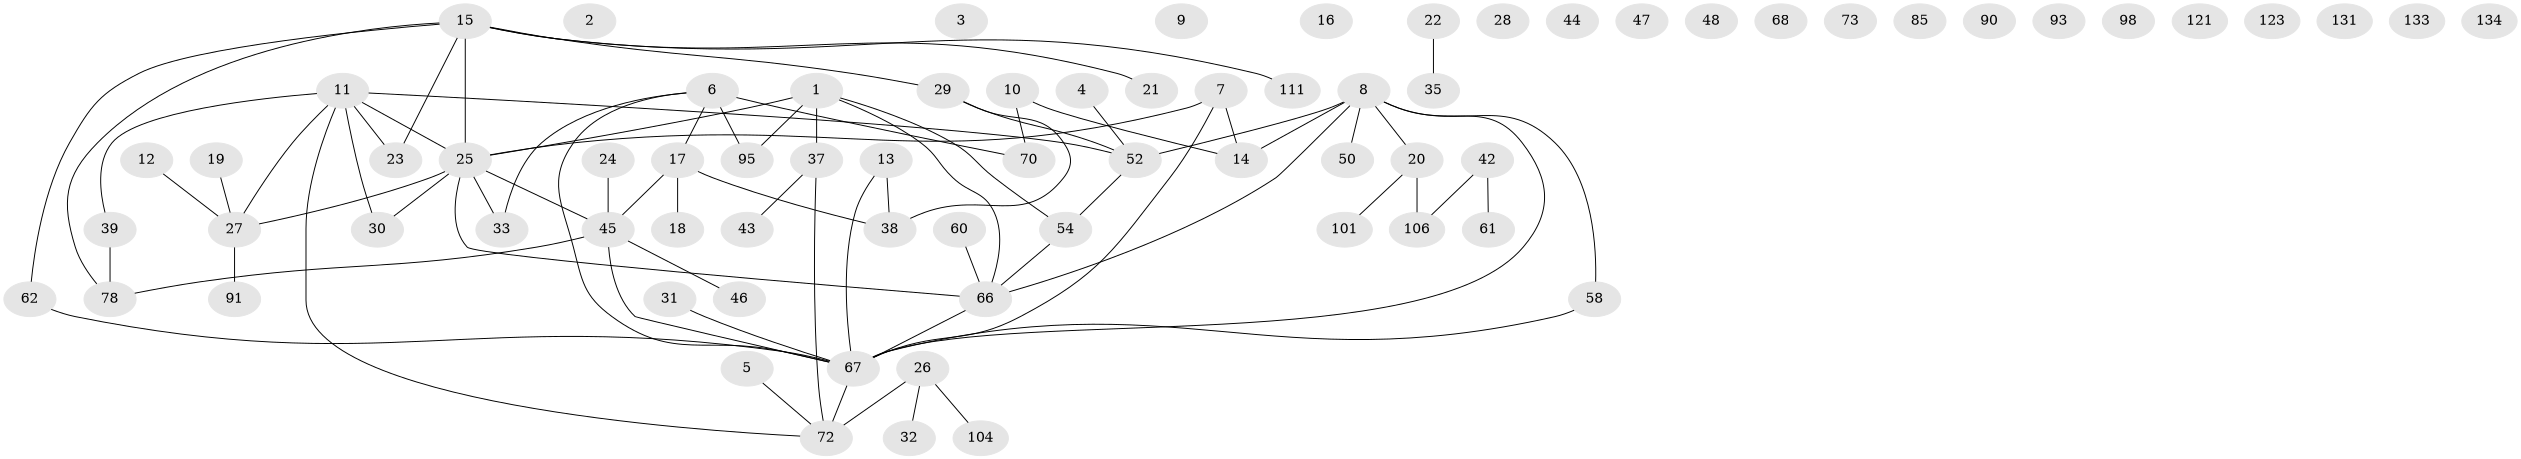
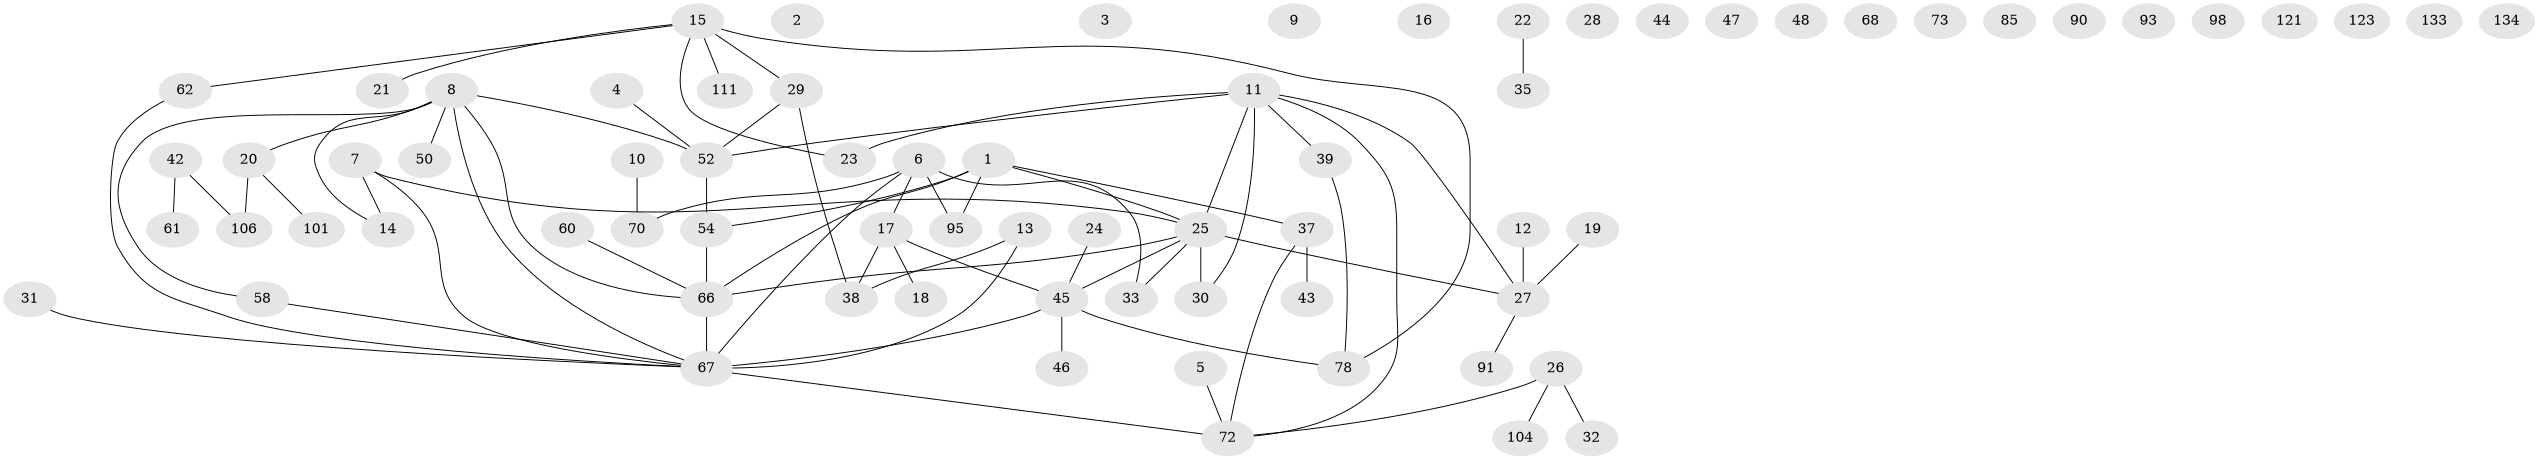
(2345, 21) -> none
(465, 91) -> none
(1124, 130) -> none
